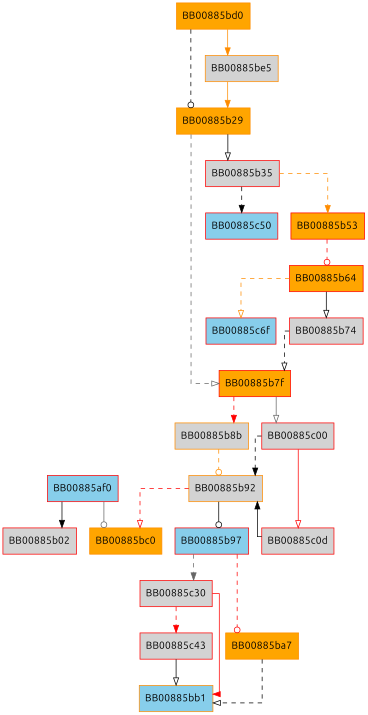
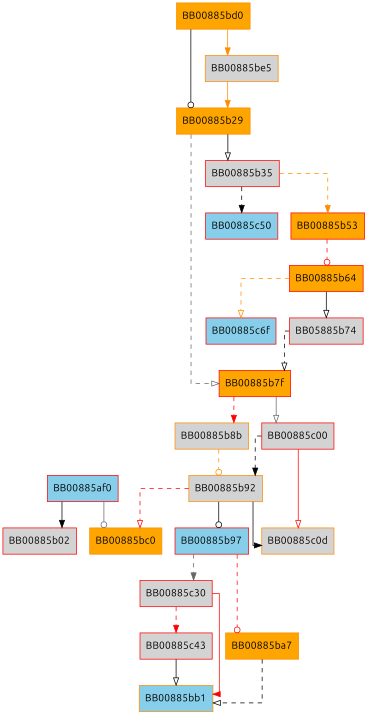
(191, 66) -> (191, 66)
(326, 331) -> (326, 331)
(257, 525) -> (253, 524)
(298, 541) -> (298, 541)
